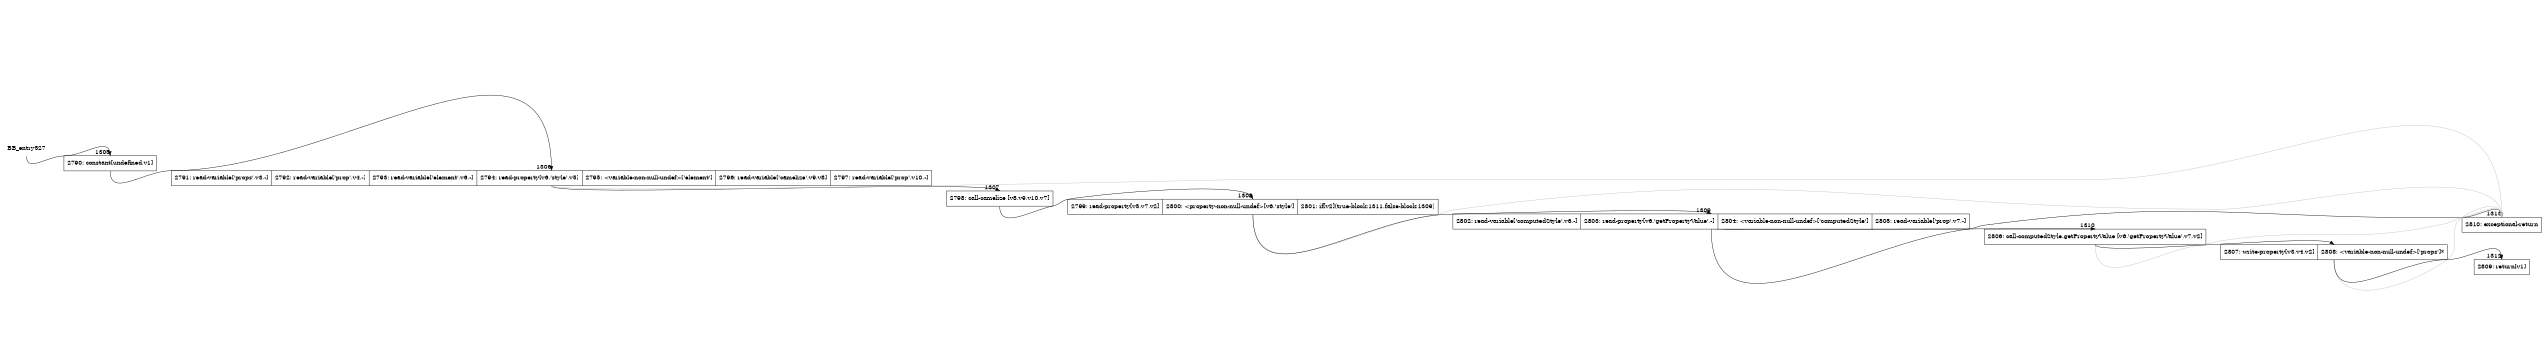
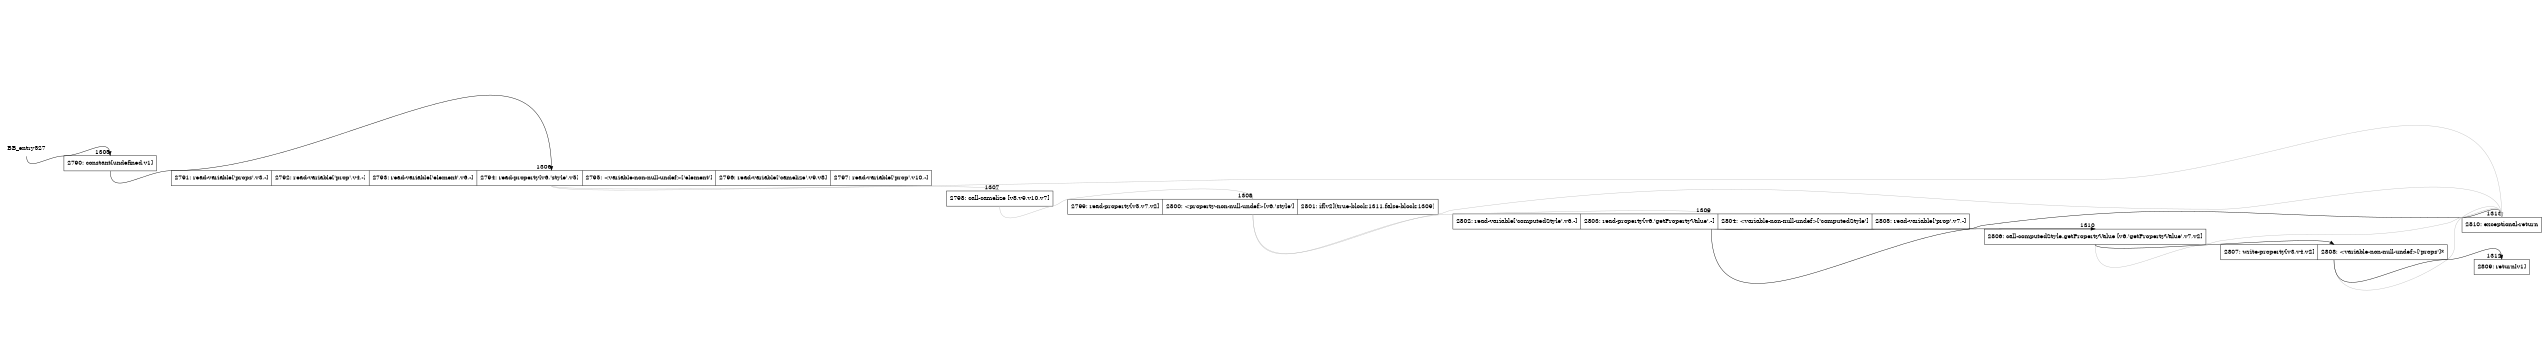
(774, 188) -> (774, 188)
(1120, 193) -> (1120, 193)
(1465, 214) -> (1465, 214)
